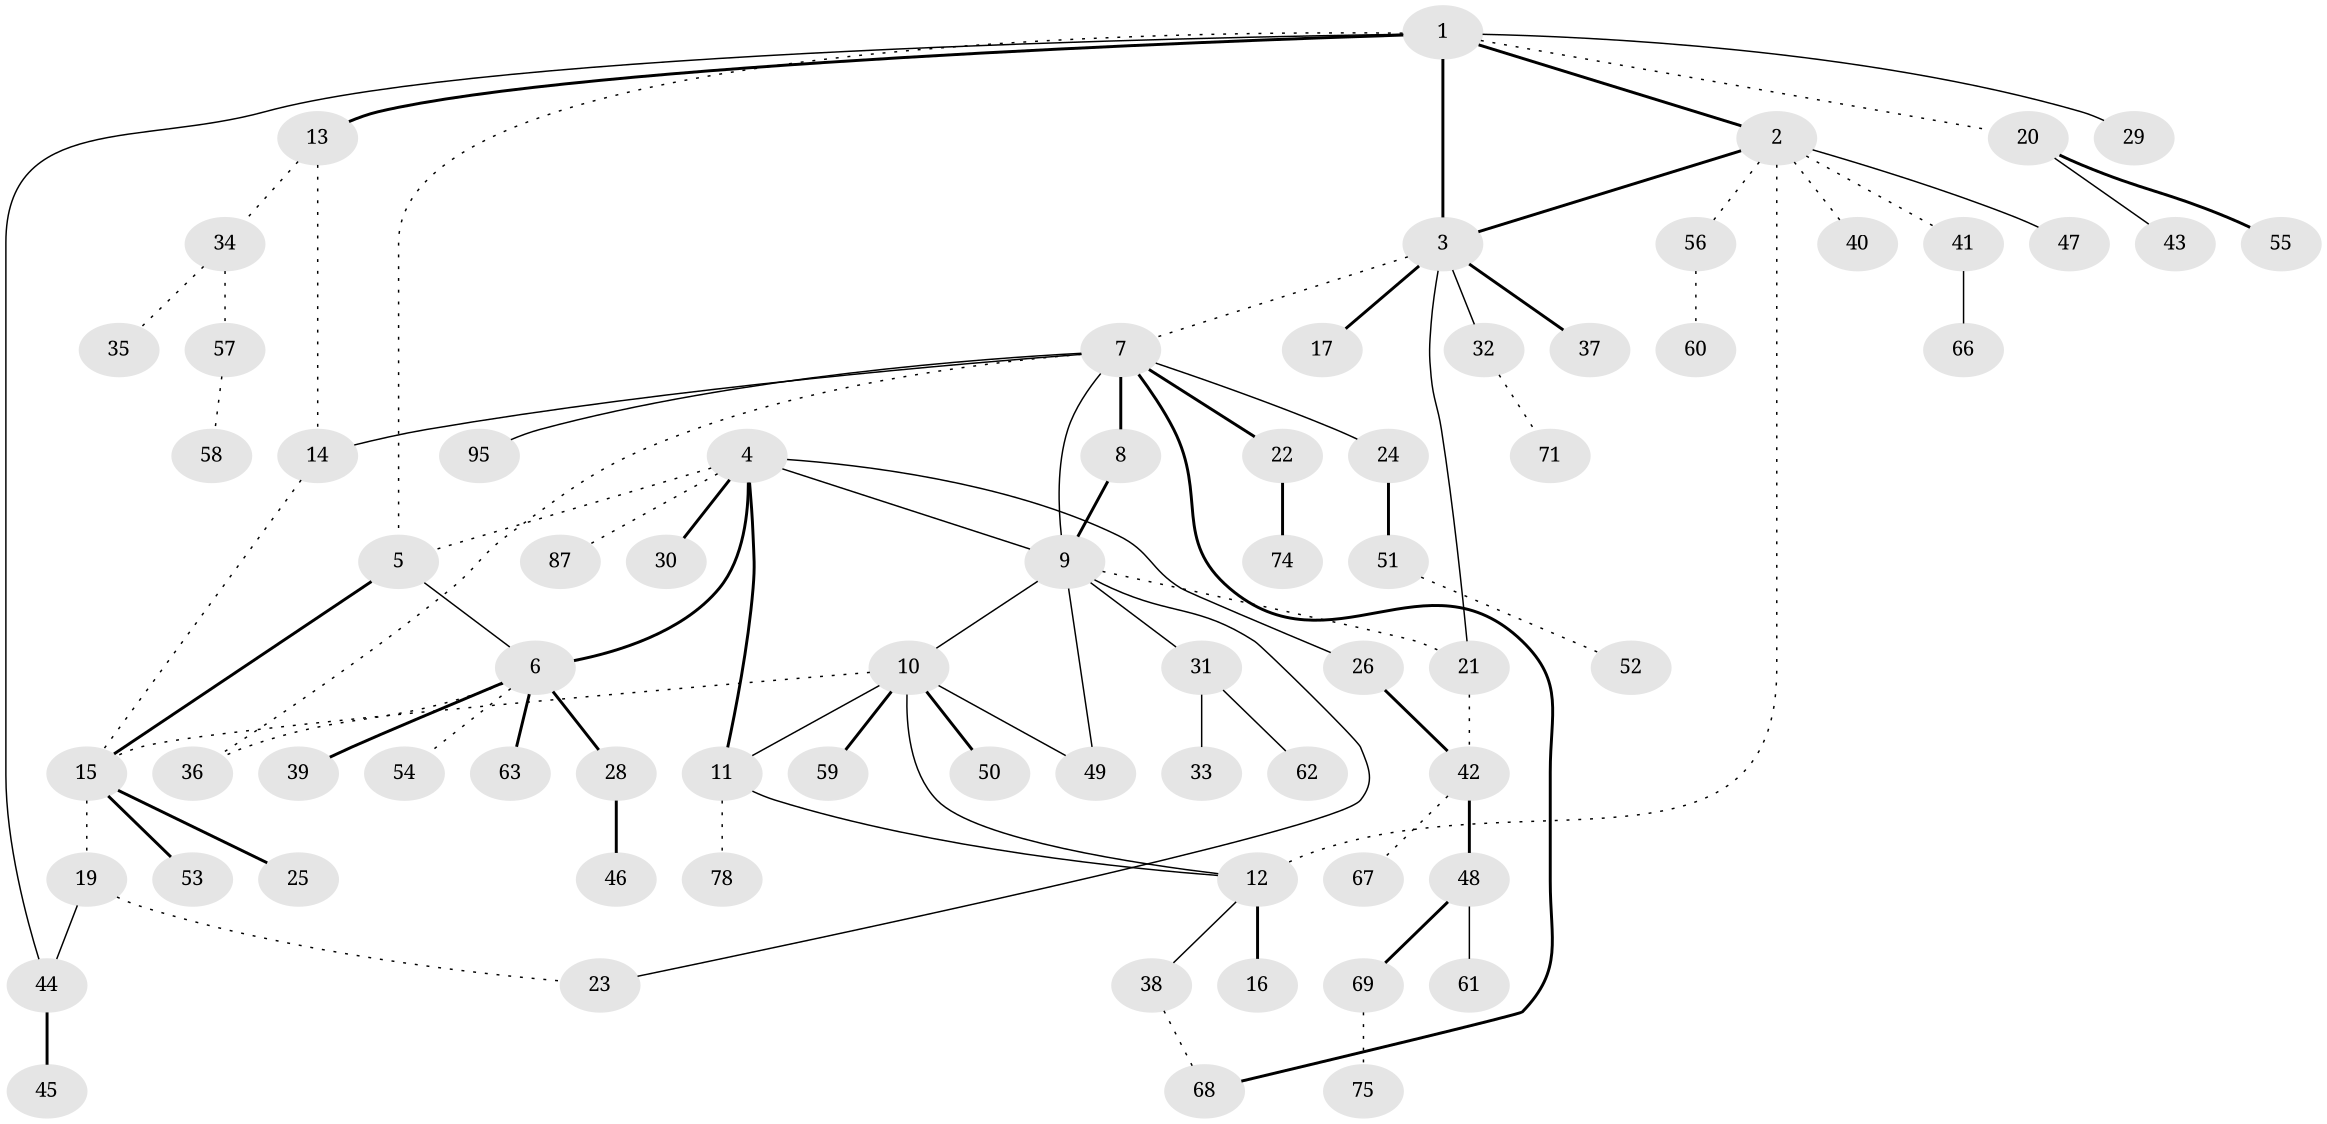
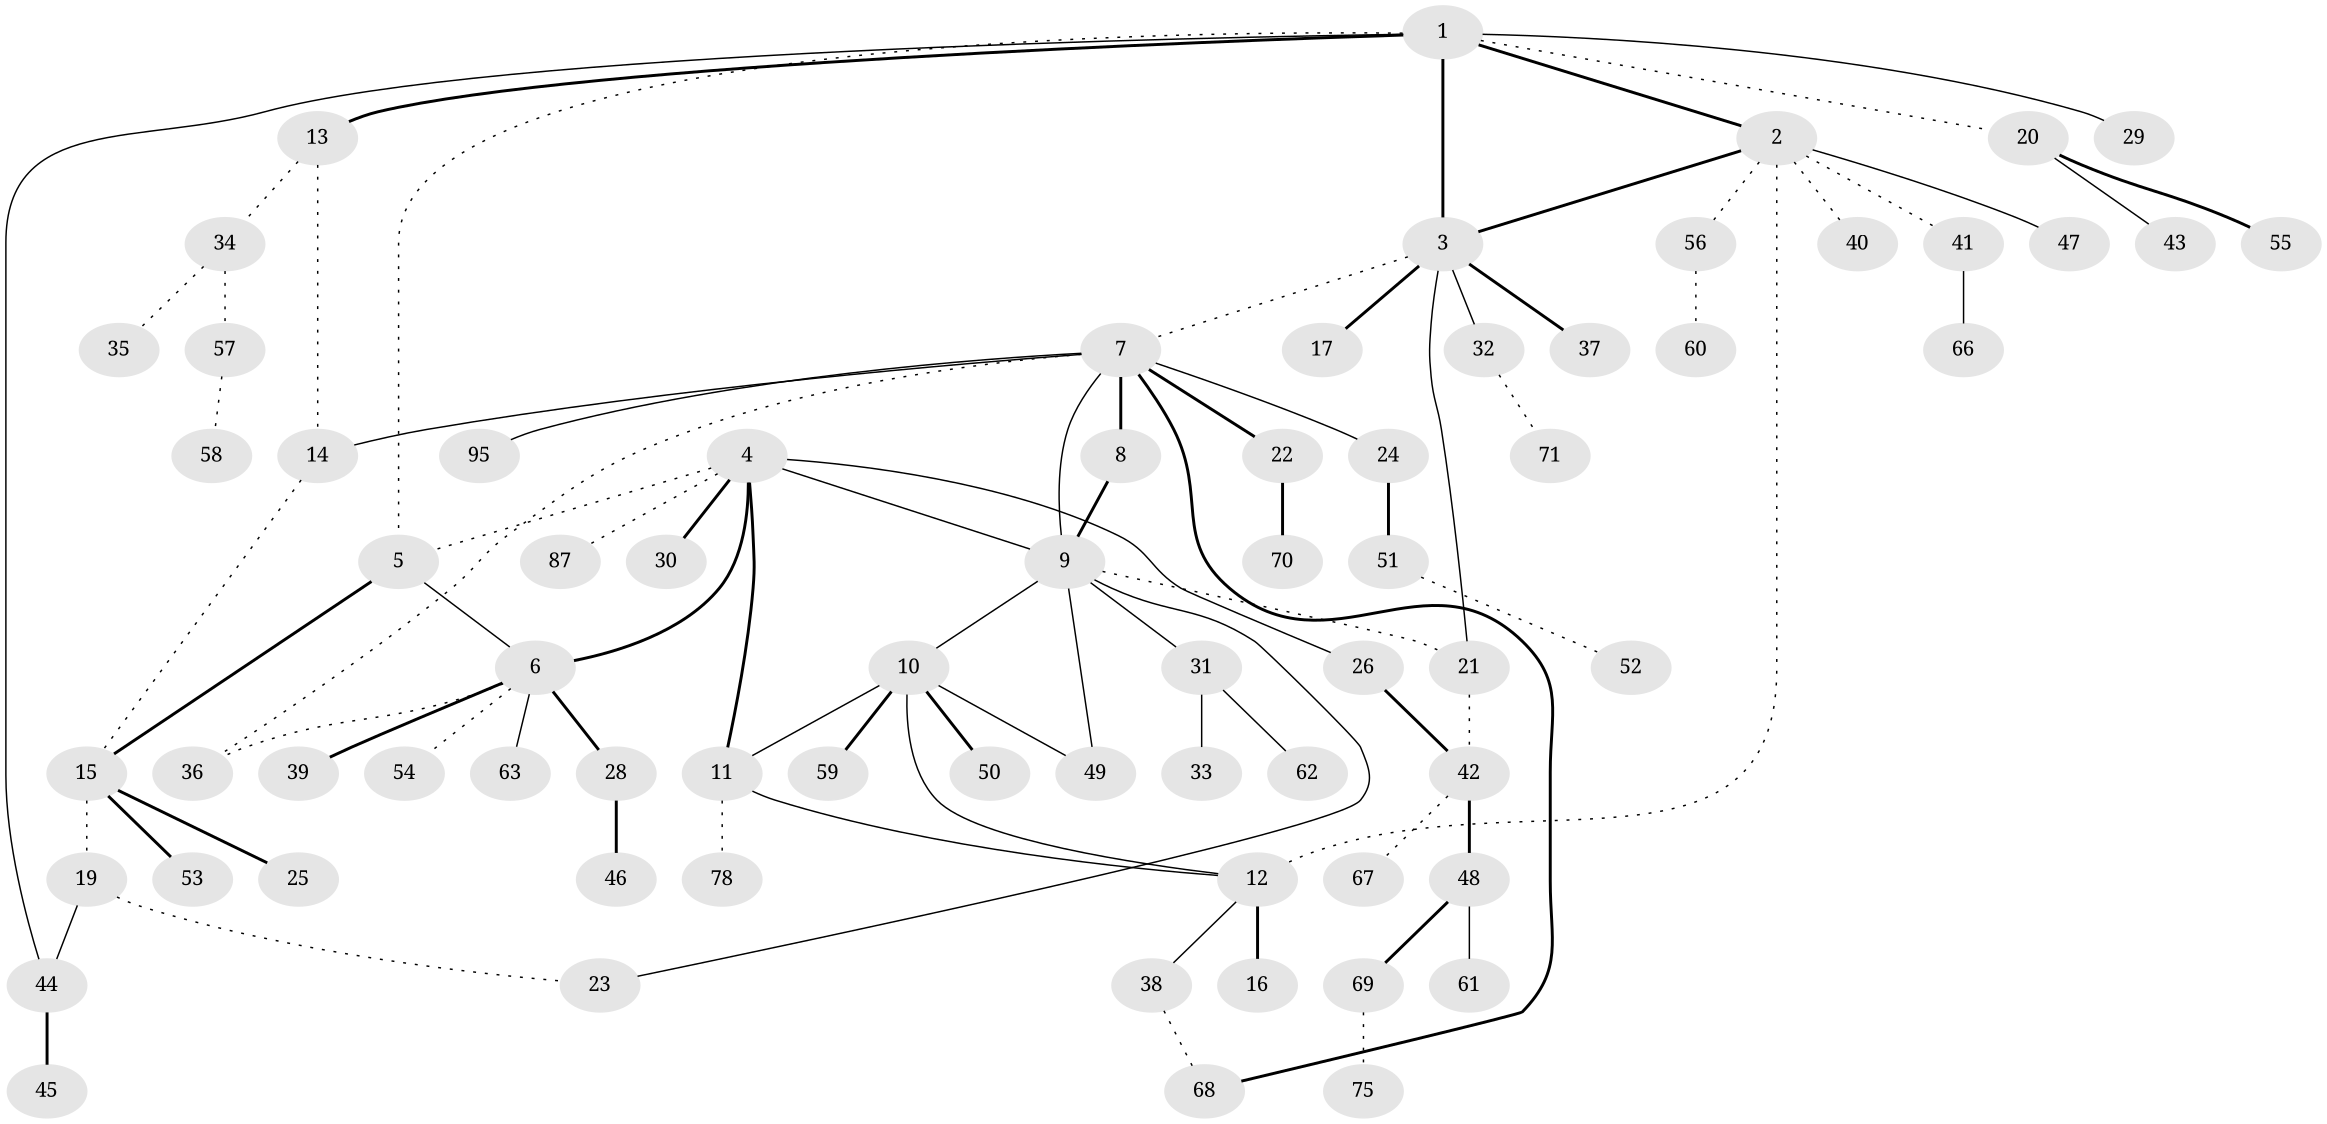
(1283, 562) -> (1283, 562)
(511, 704) -> none
(523, 720) -> (523, 720)
